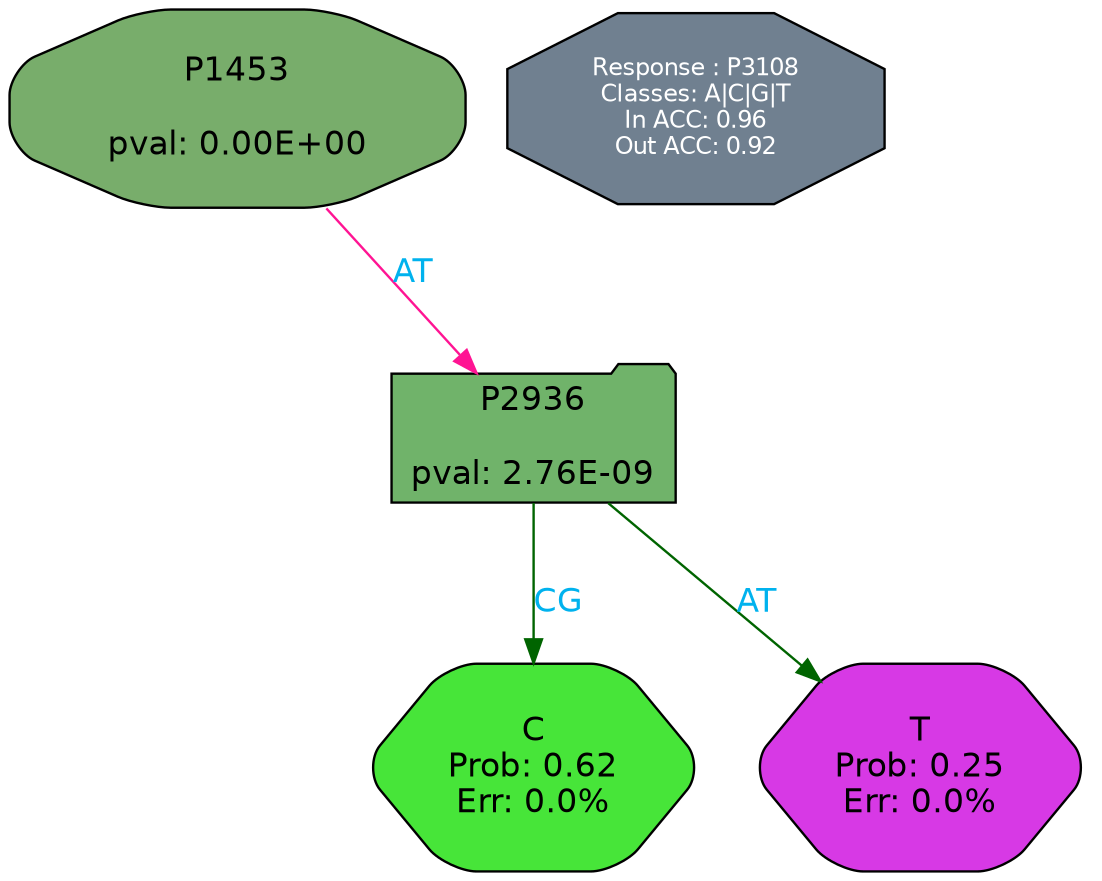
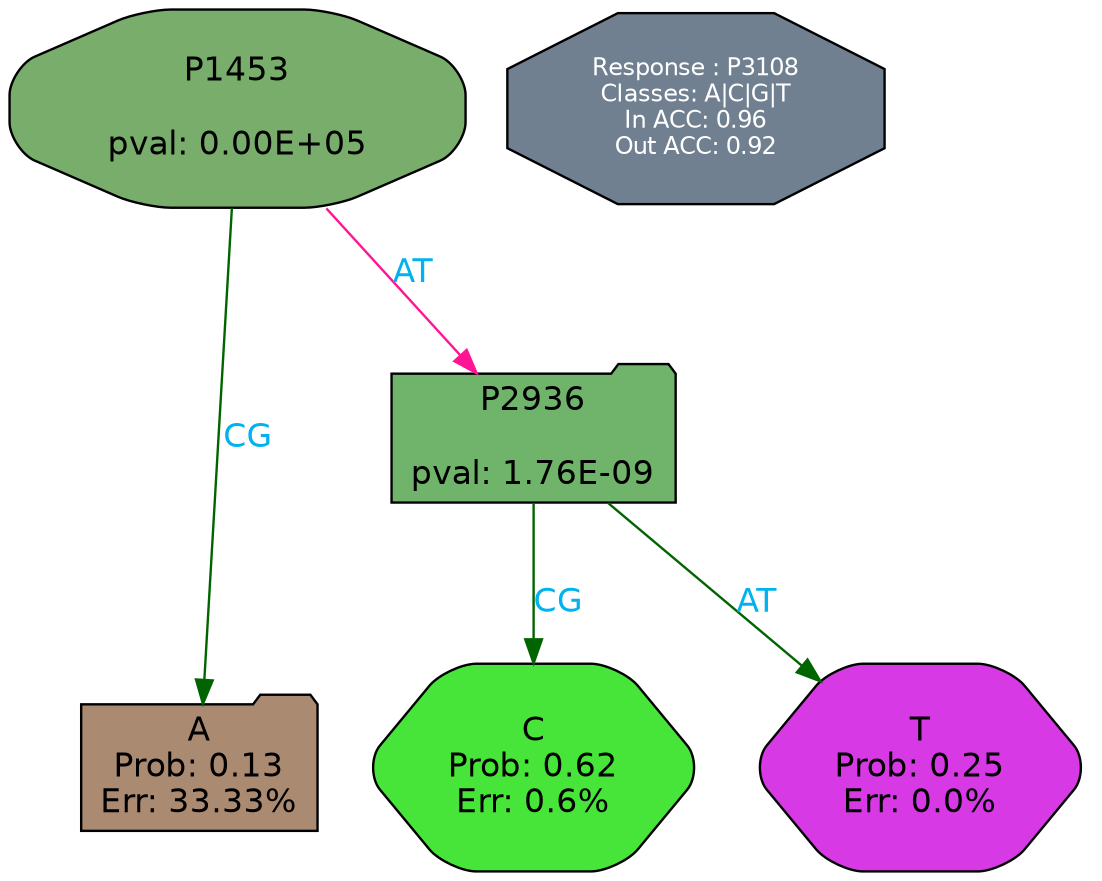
(238, 109) -> (238, 109)
(534, 438) -> (534, 438)
none -> (199, 768)
(534, 768) -> (534, 768)
